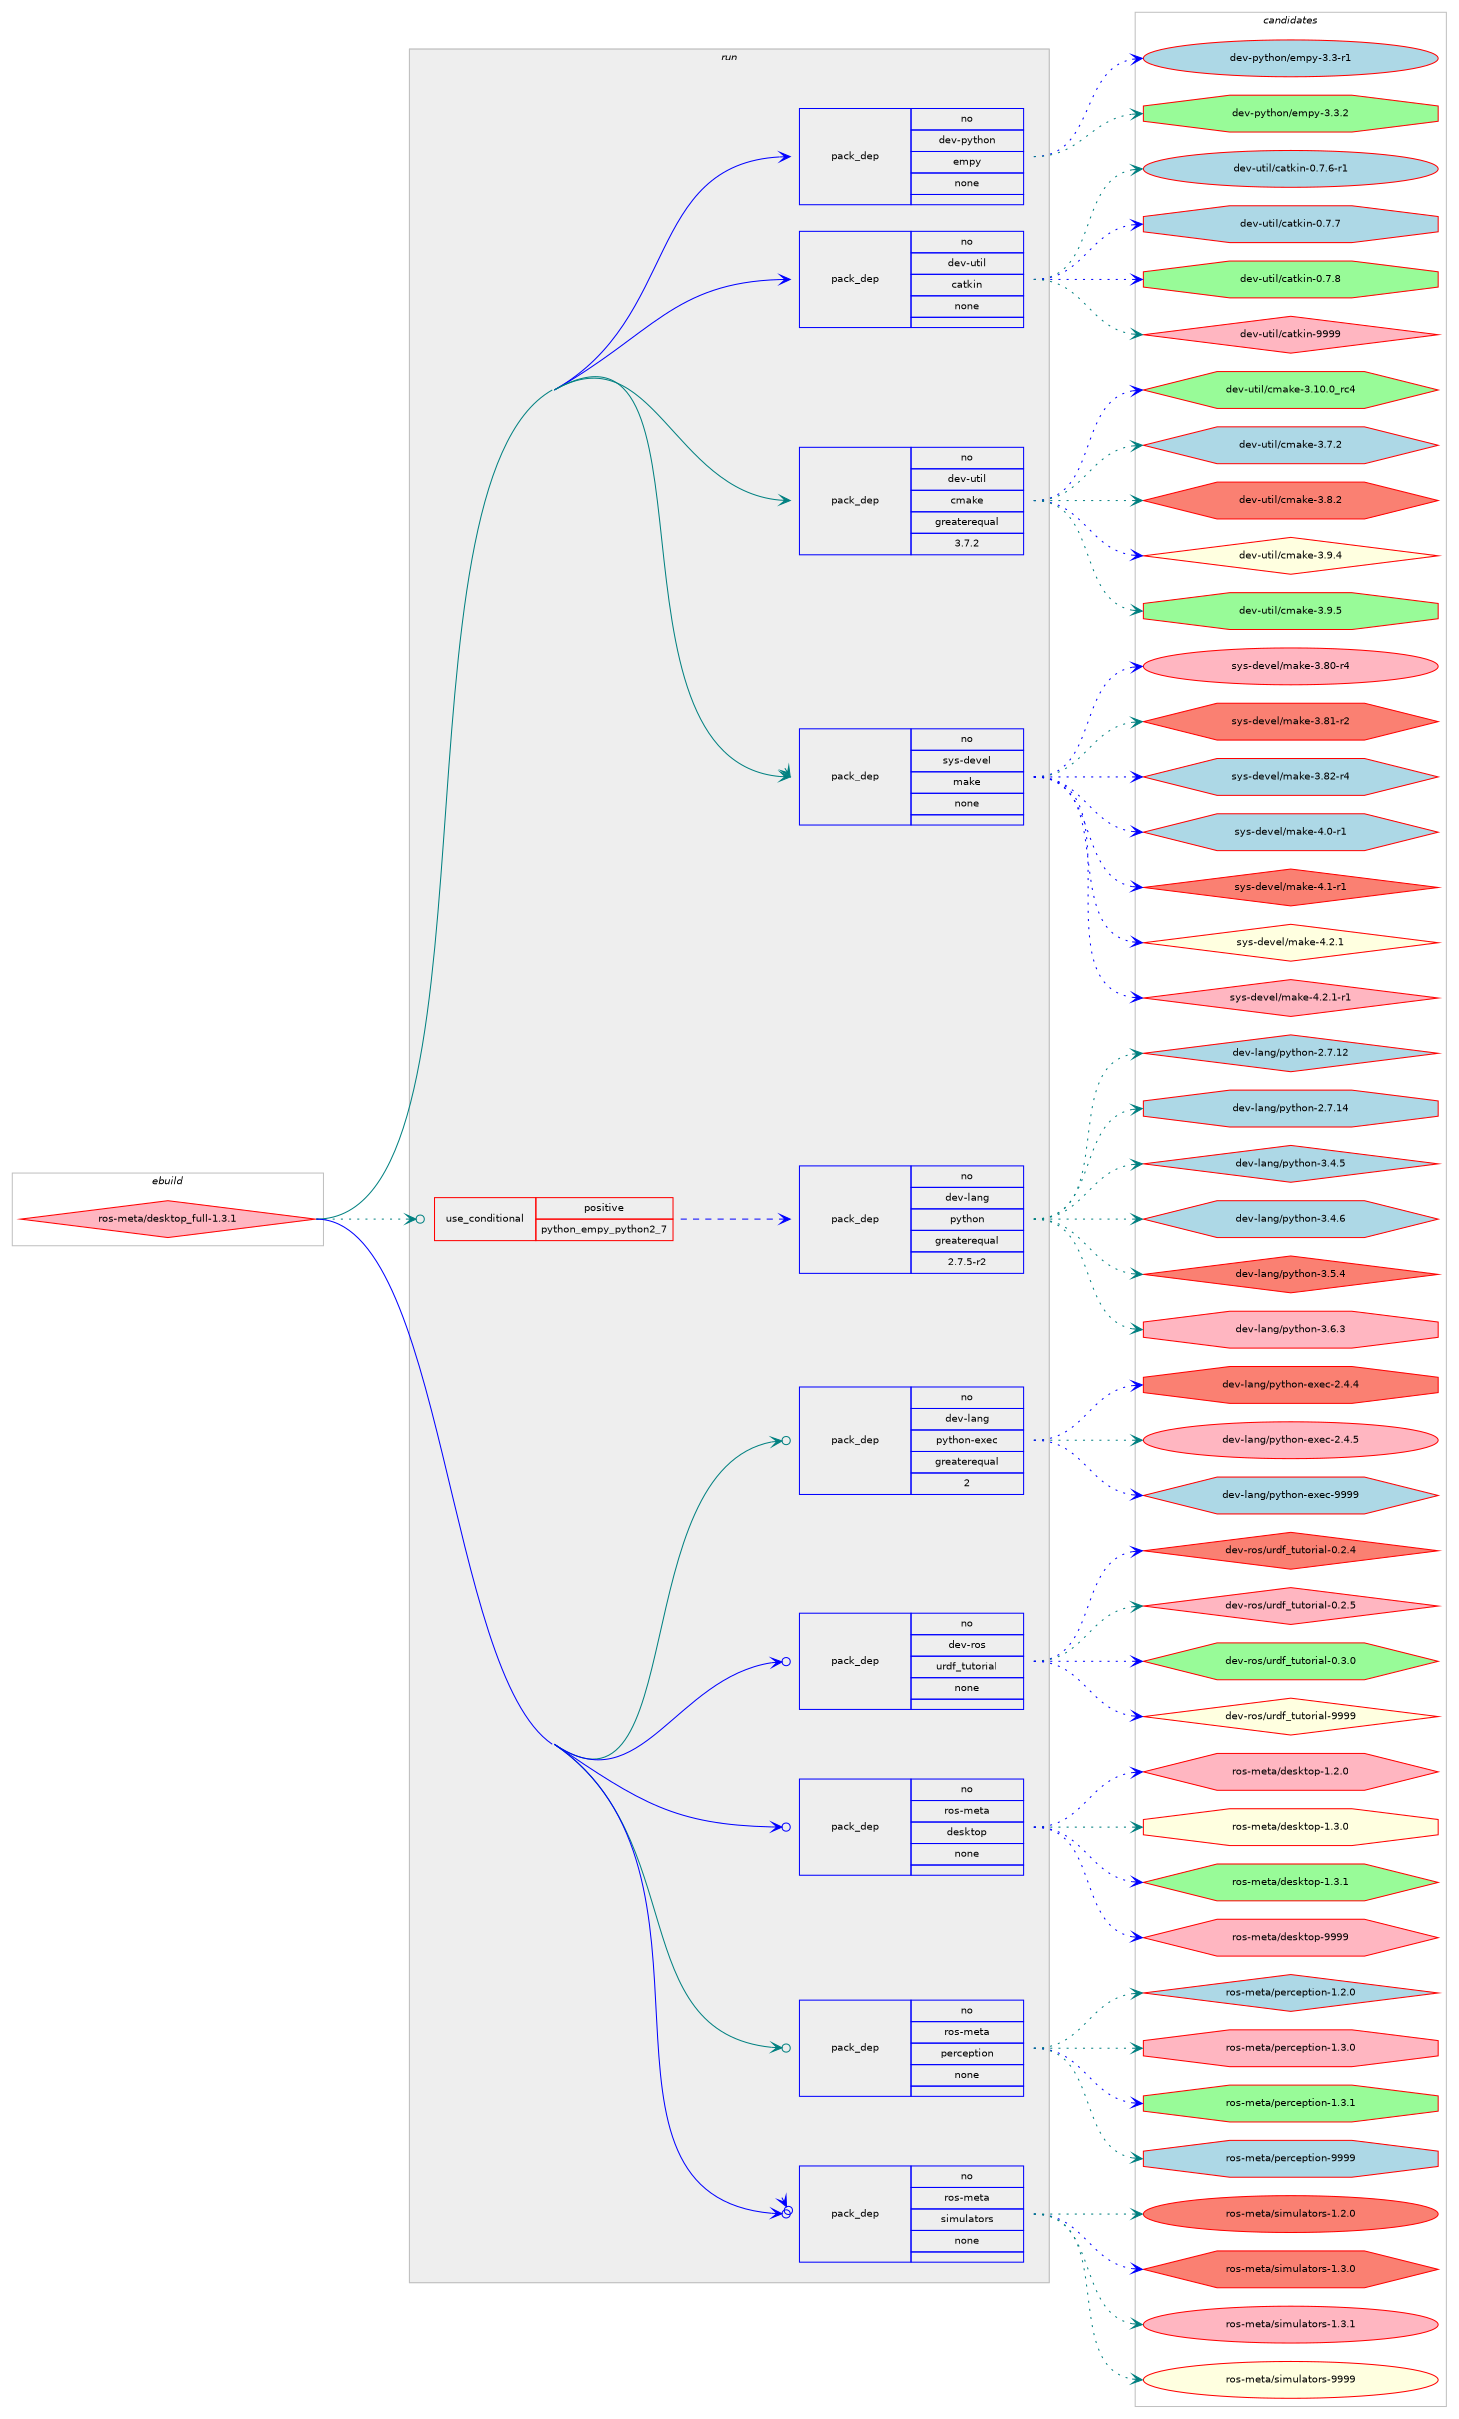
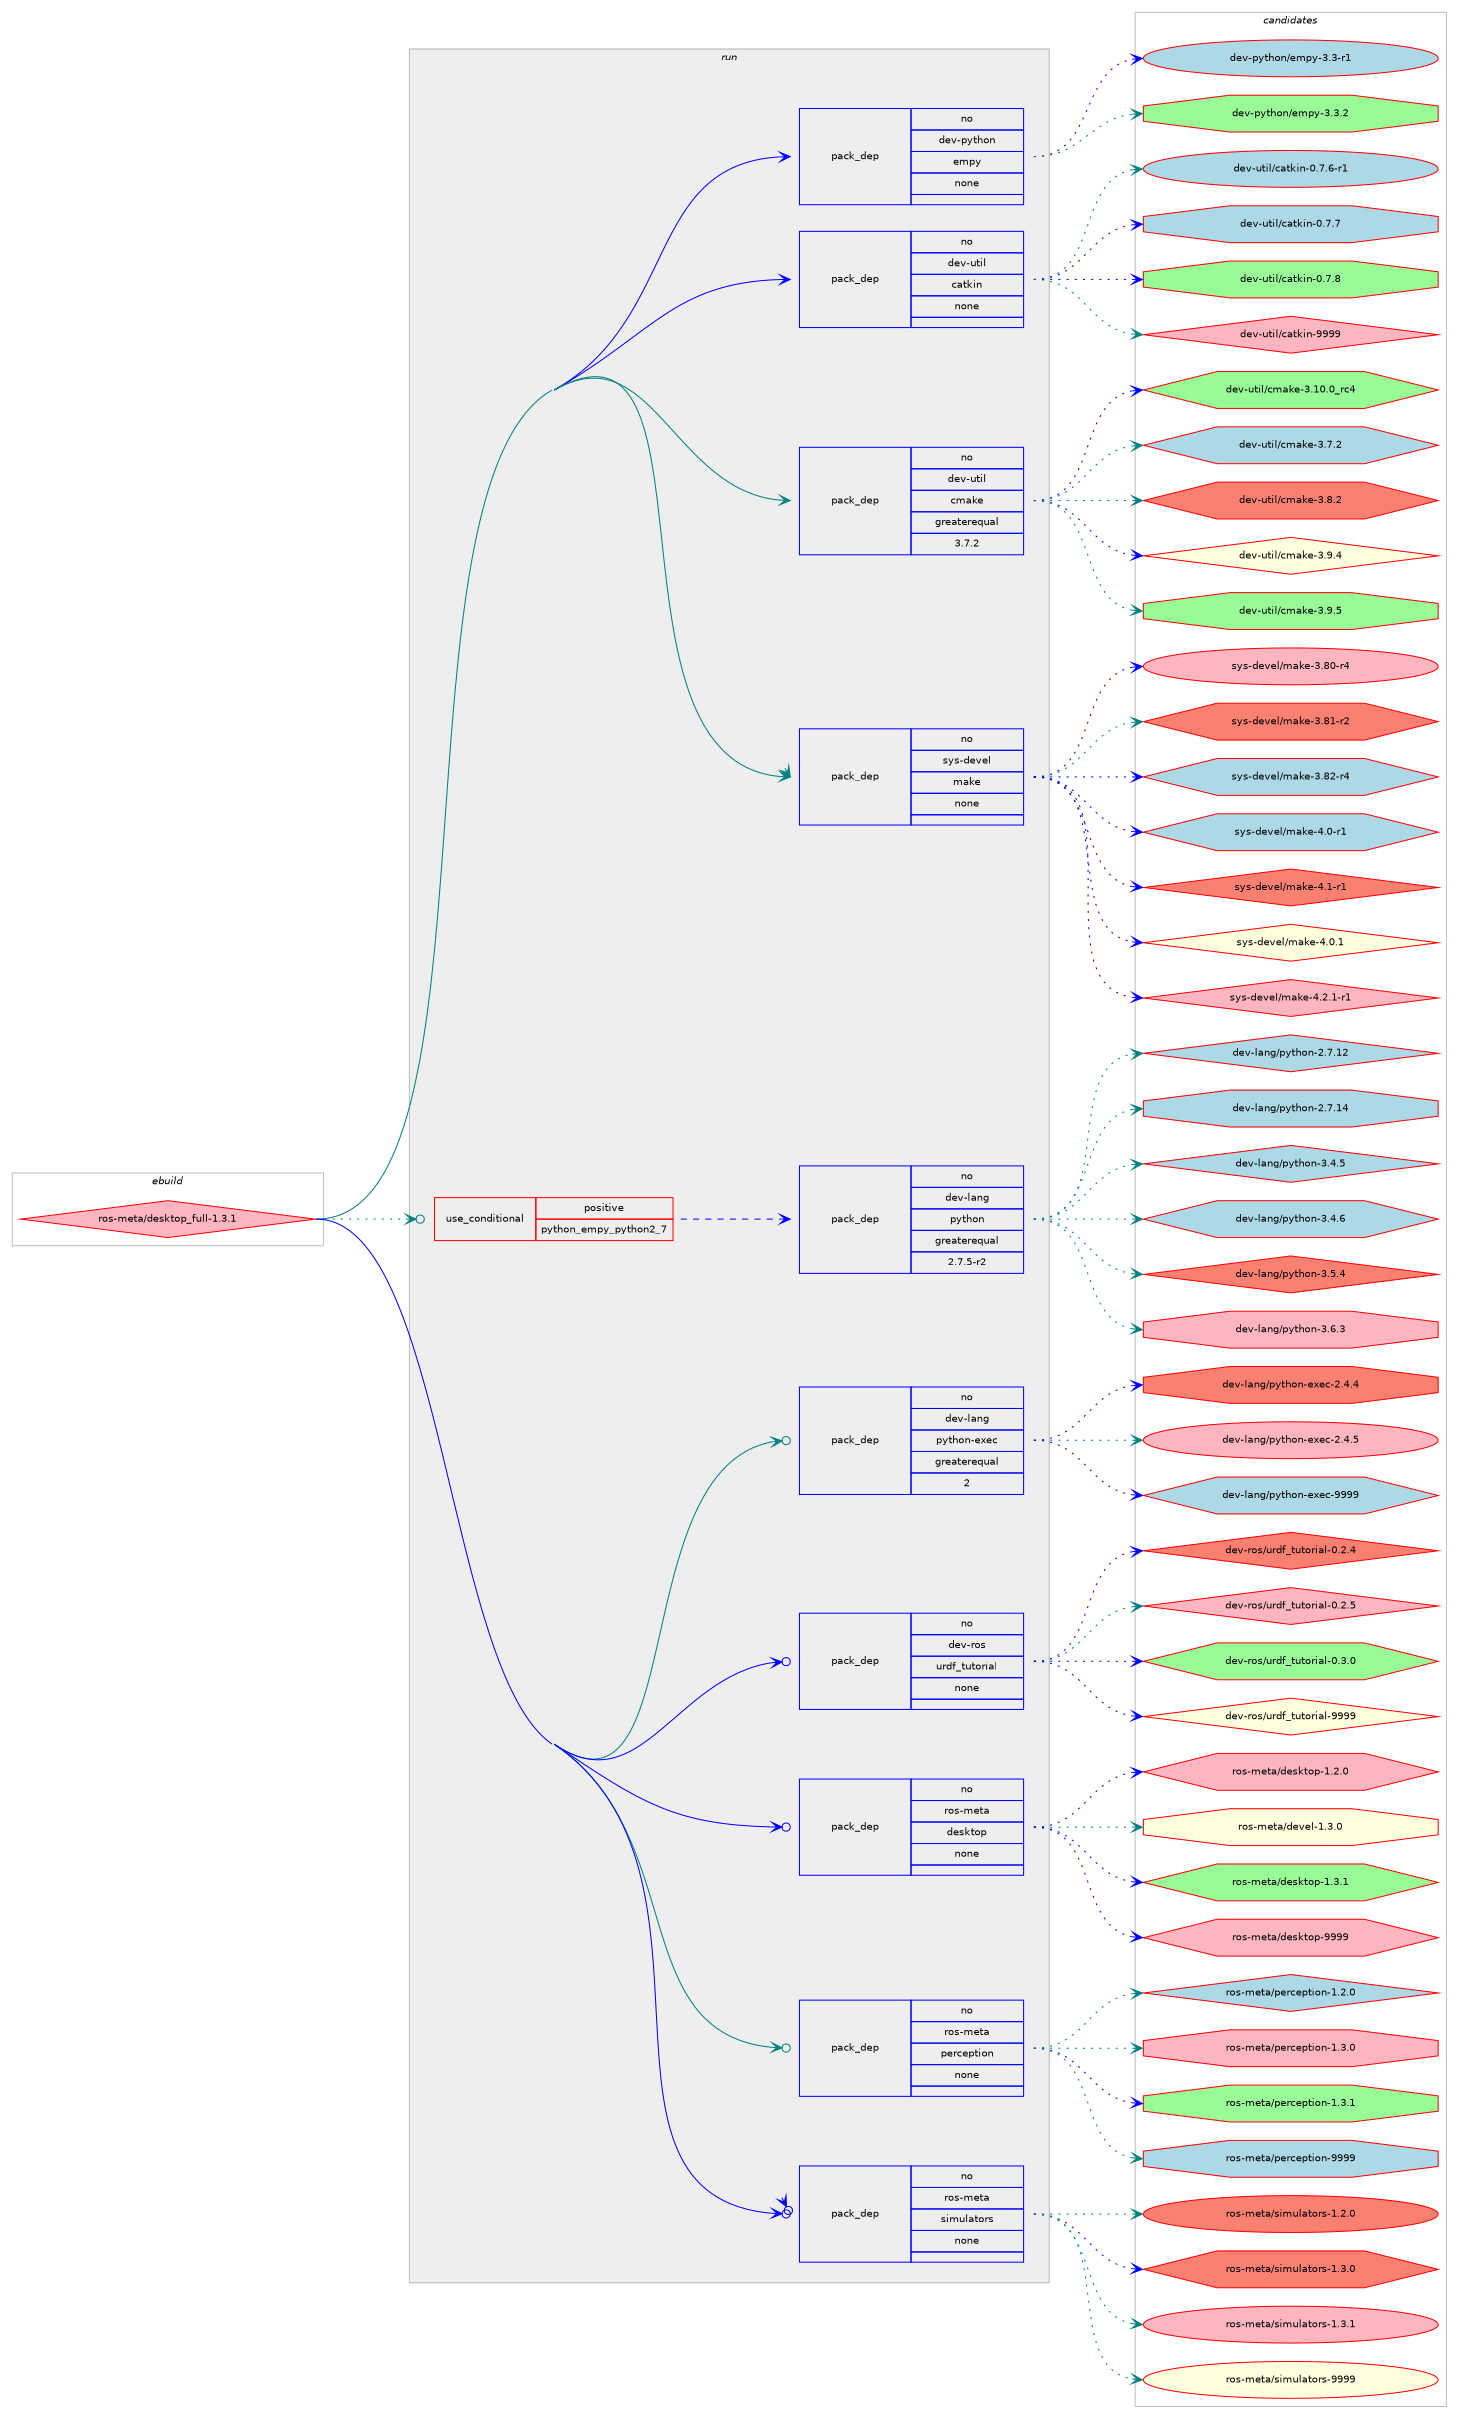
(1291, 943) -> (1291, 943)
(1291, 1827) -> (1291, 1827)
